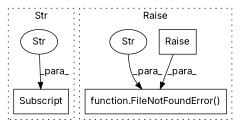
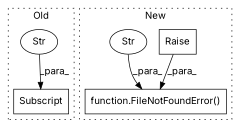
(41, 16) -> (41, 16)
(156, 16) -> (156, 16)
